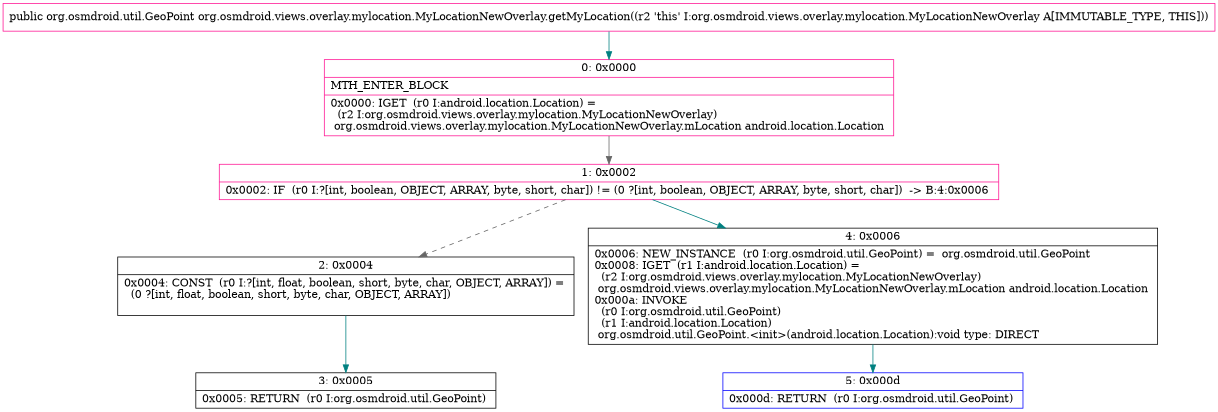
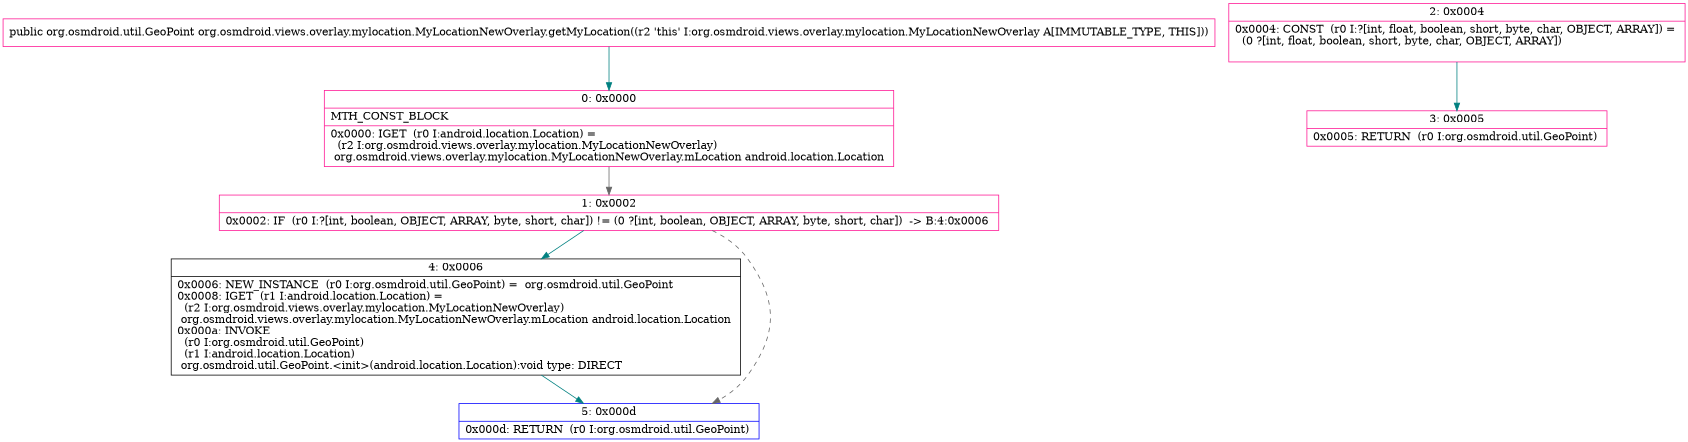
(390, 86) -> (390, 117)
(496, 227) -> (770, 313)
(346, 286) -> (1457, 33)
(346, 390) -> (1457, 128)
